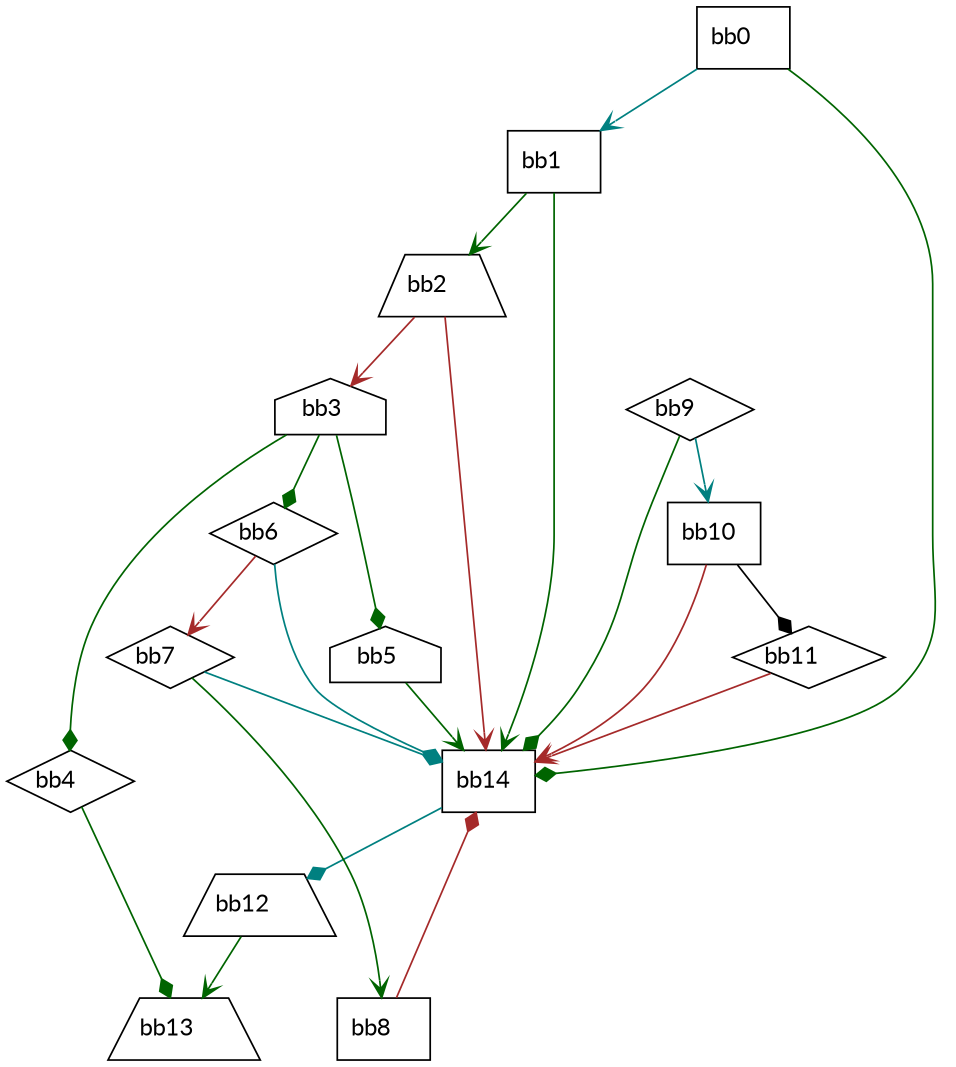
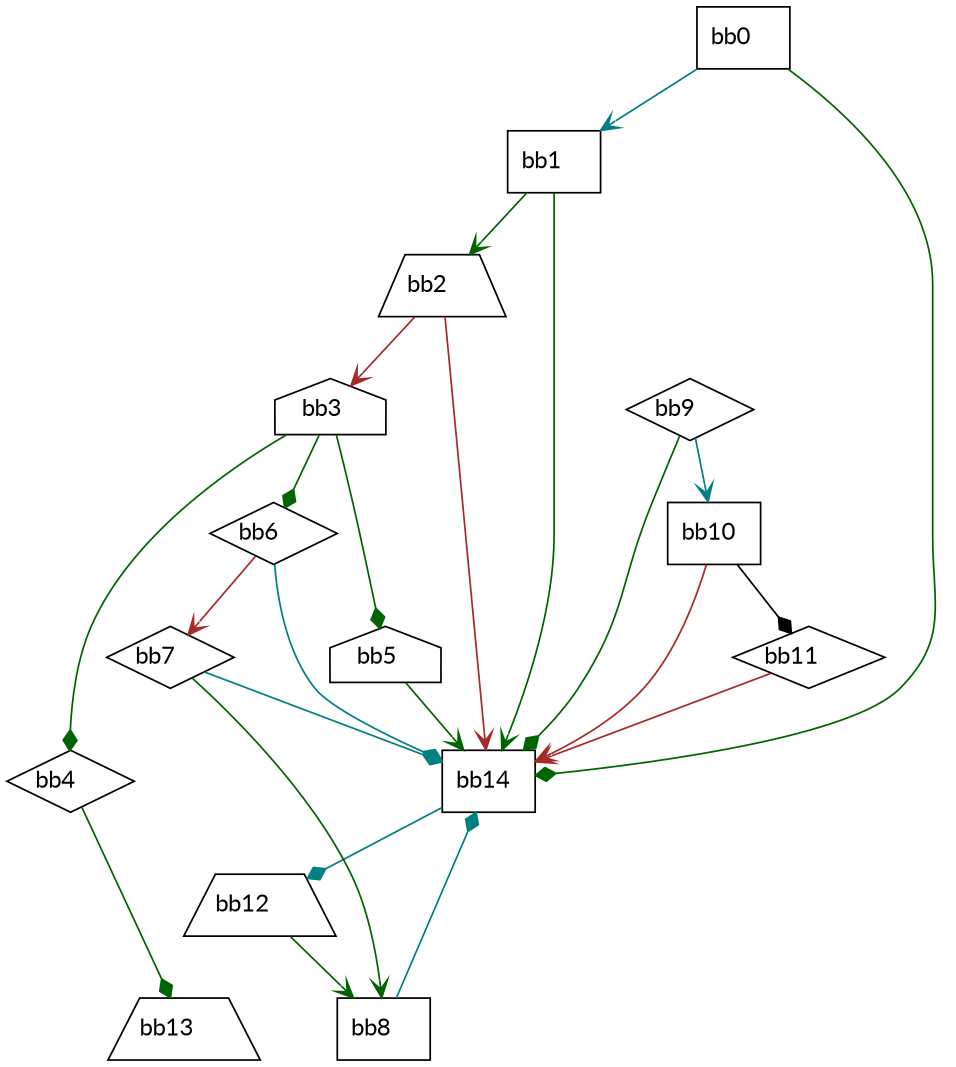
(432, 915) -> (432, 915)
(227, 960) -> (316, 961)
